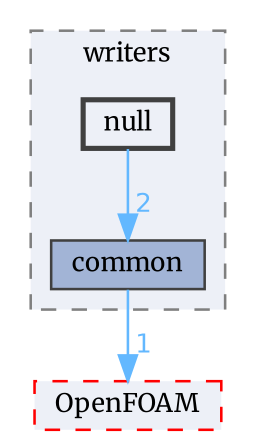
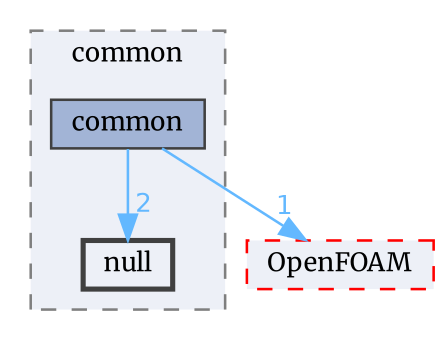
(128, 55) -> (128, 55)
(128, 182) -> (128, 182)
